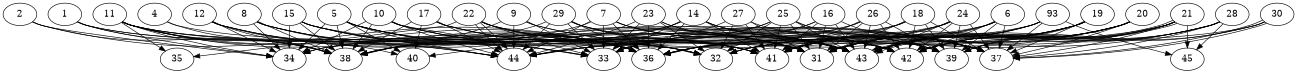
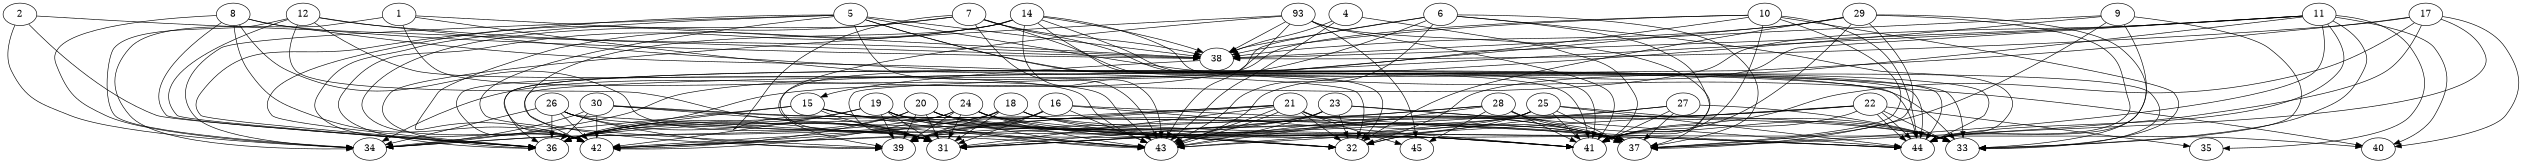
(307, 29) -> (1087, 67)
none -> (1235, 85)
none -> (490, 135)
